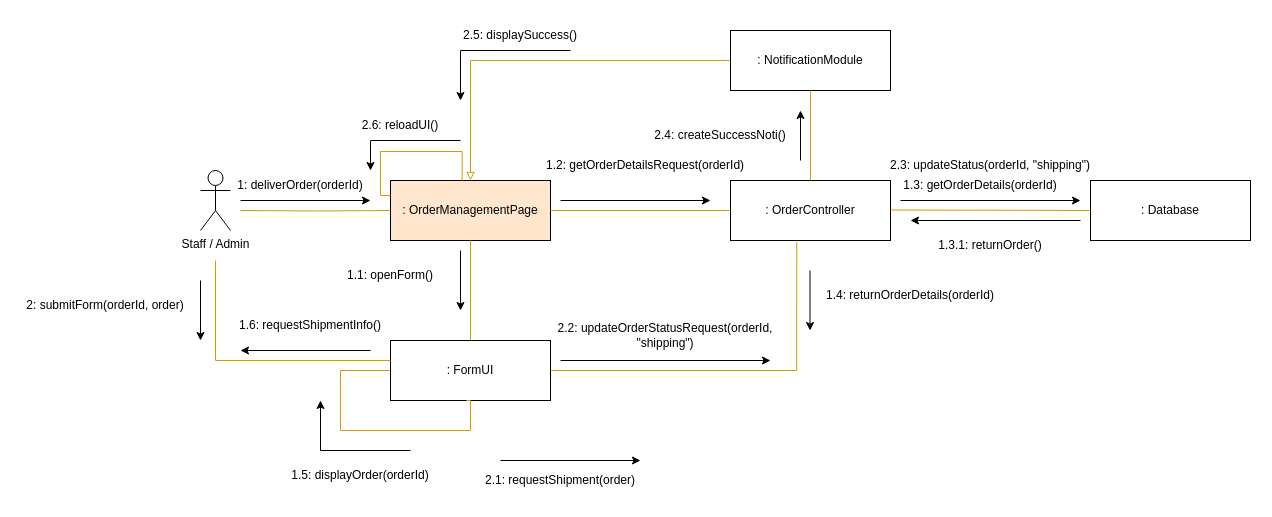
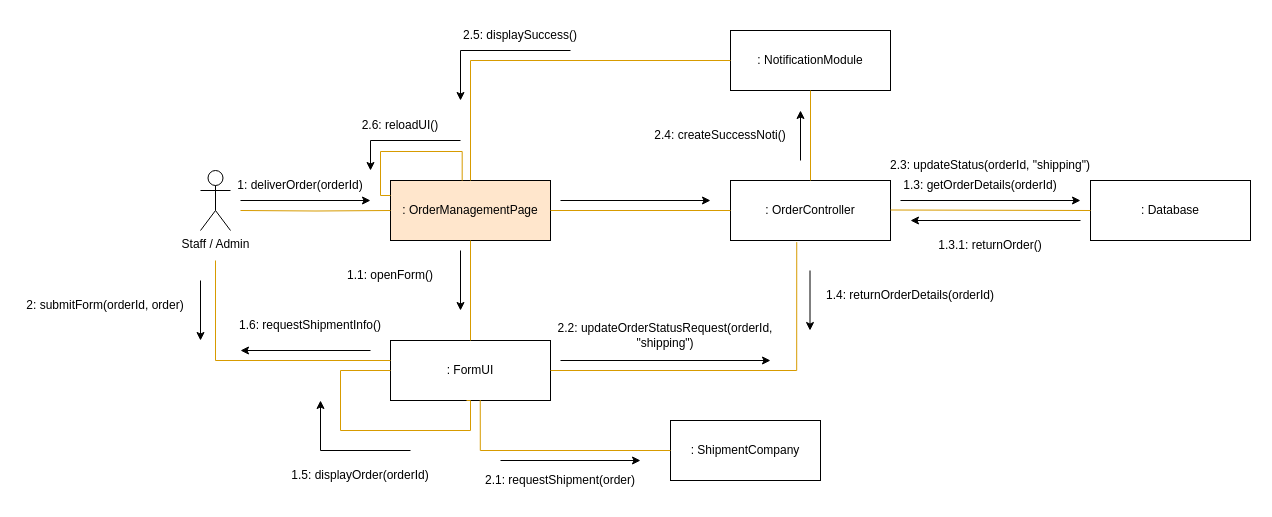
(646, 166) -> none
(471, 171) -> (471, 174)
none -> (550, 451)
none -> (746, 451)
